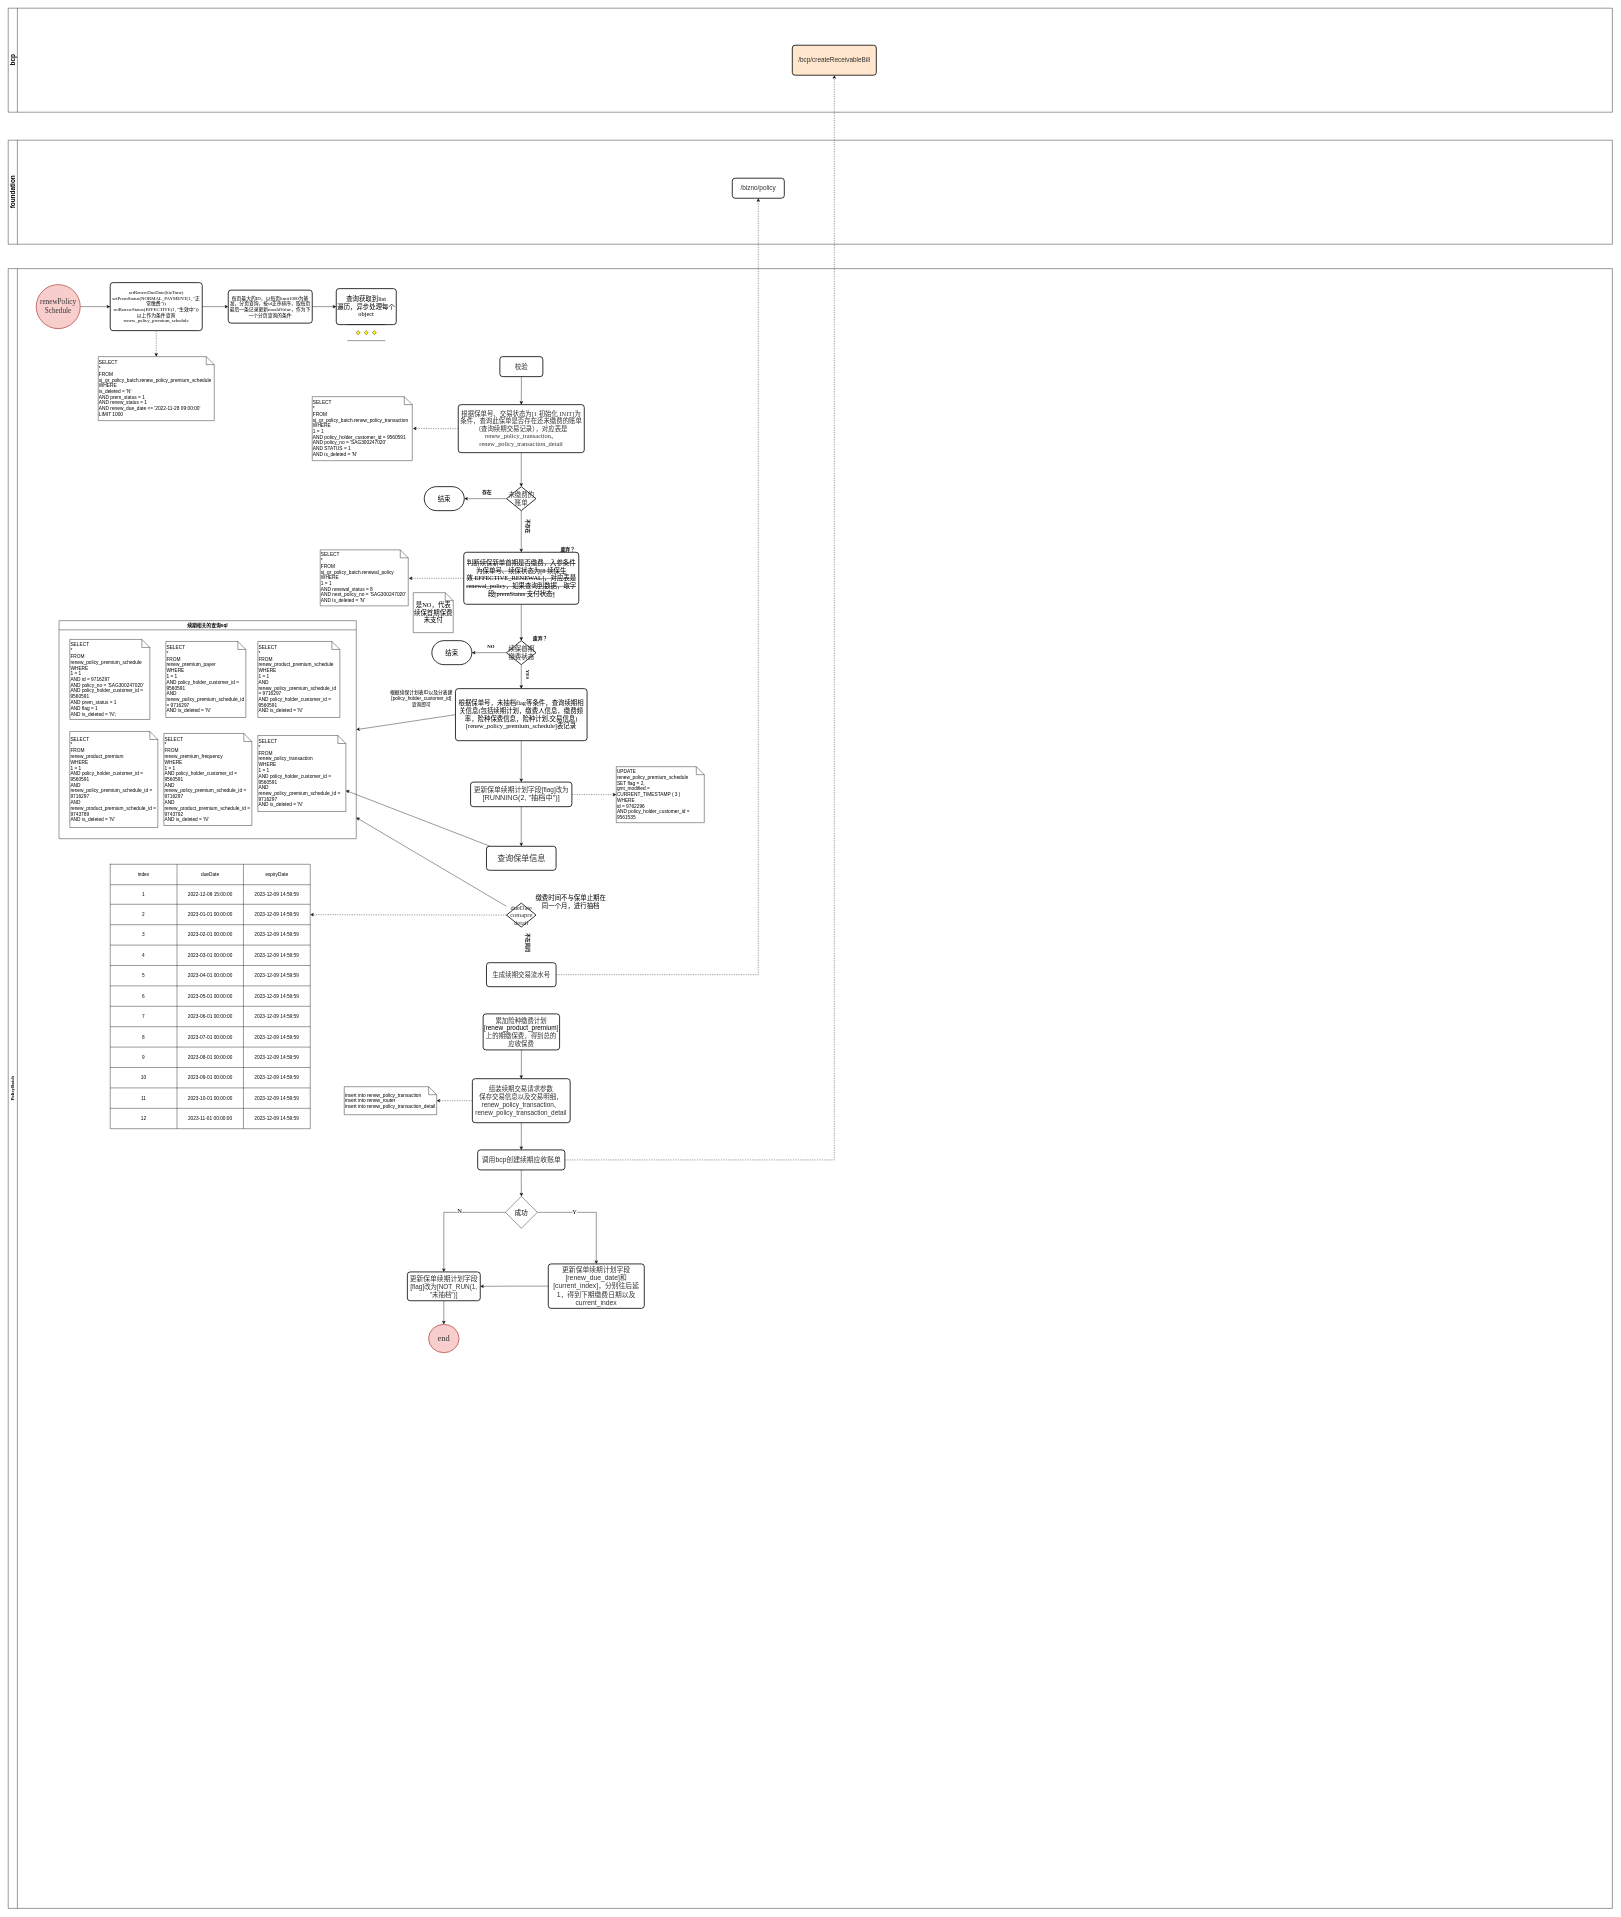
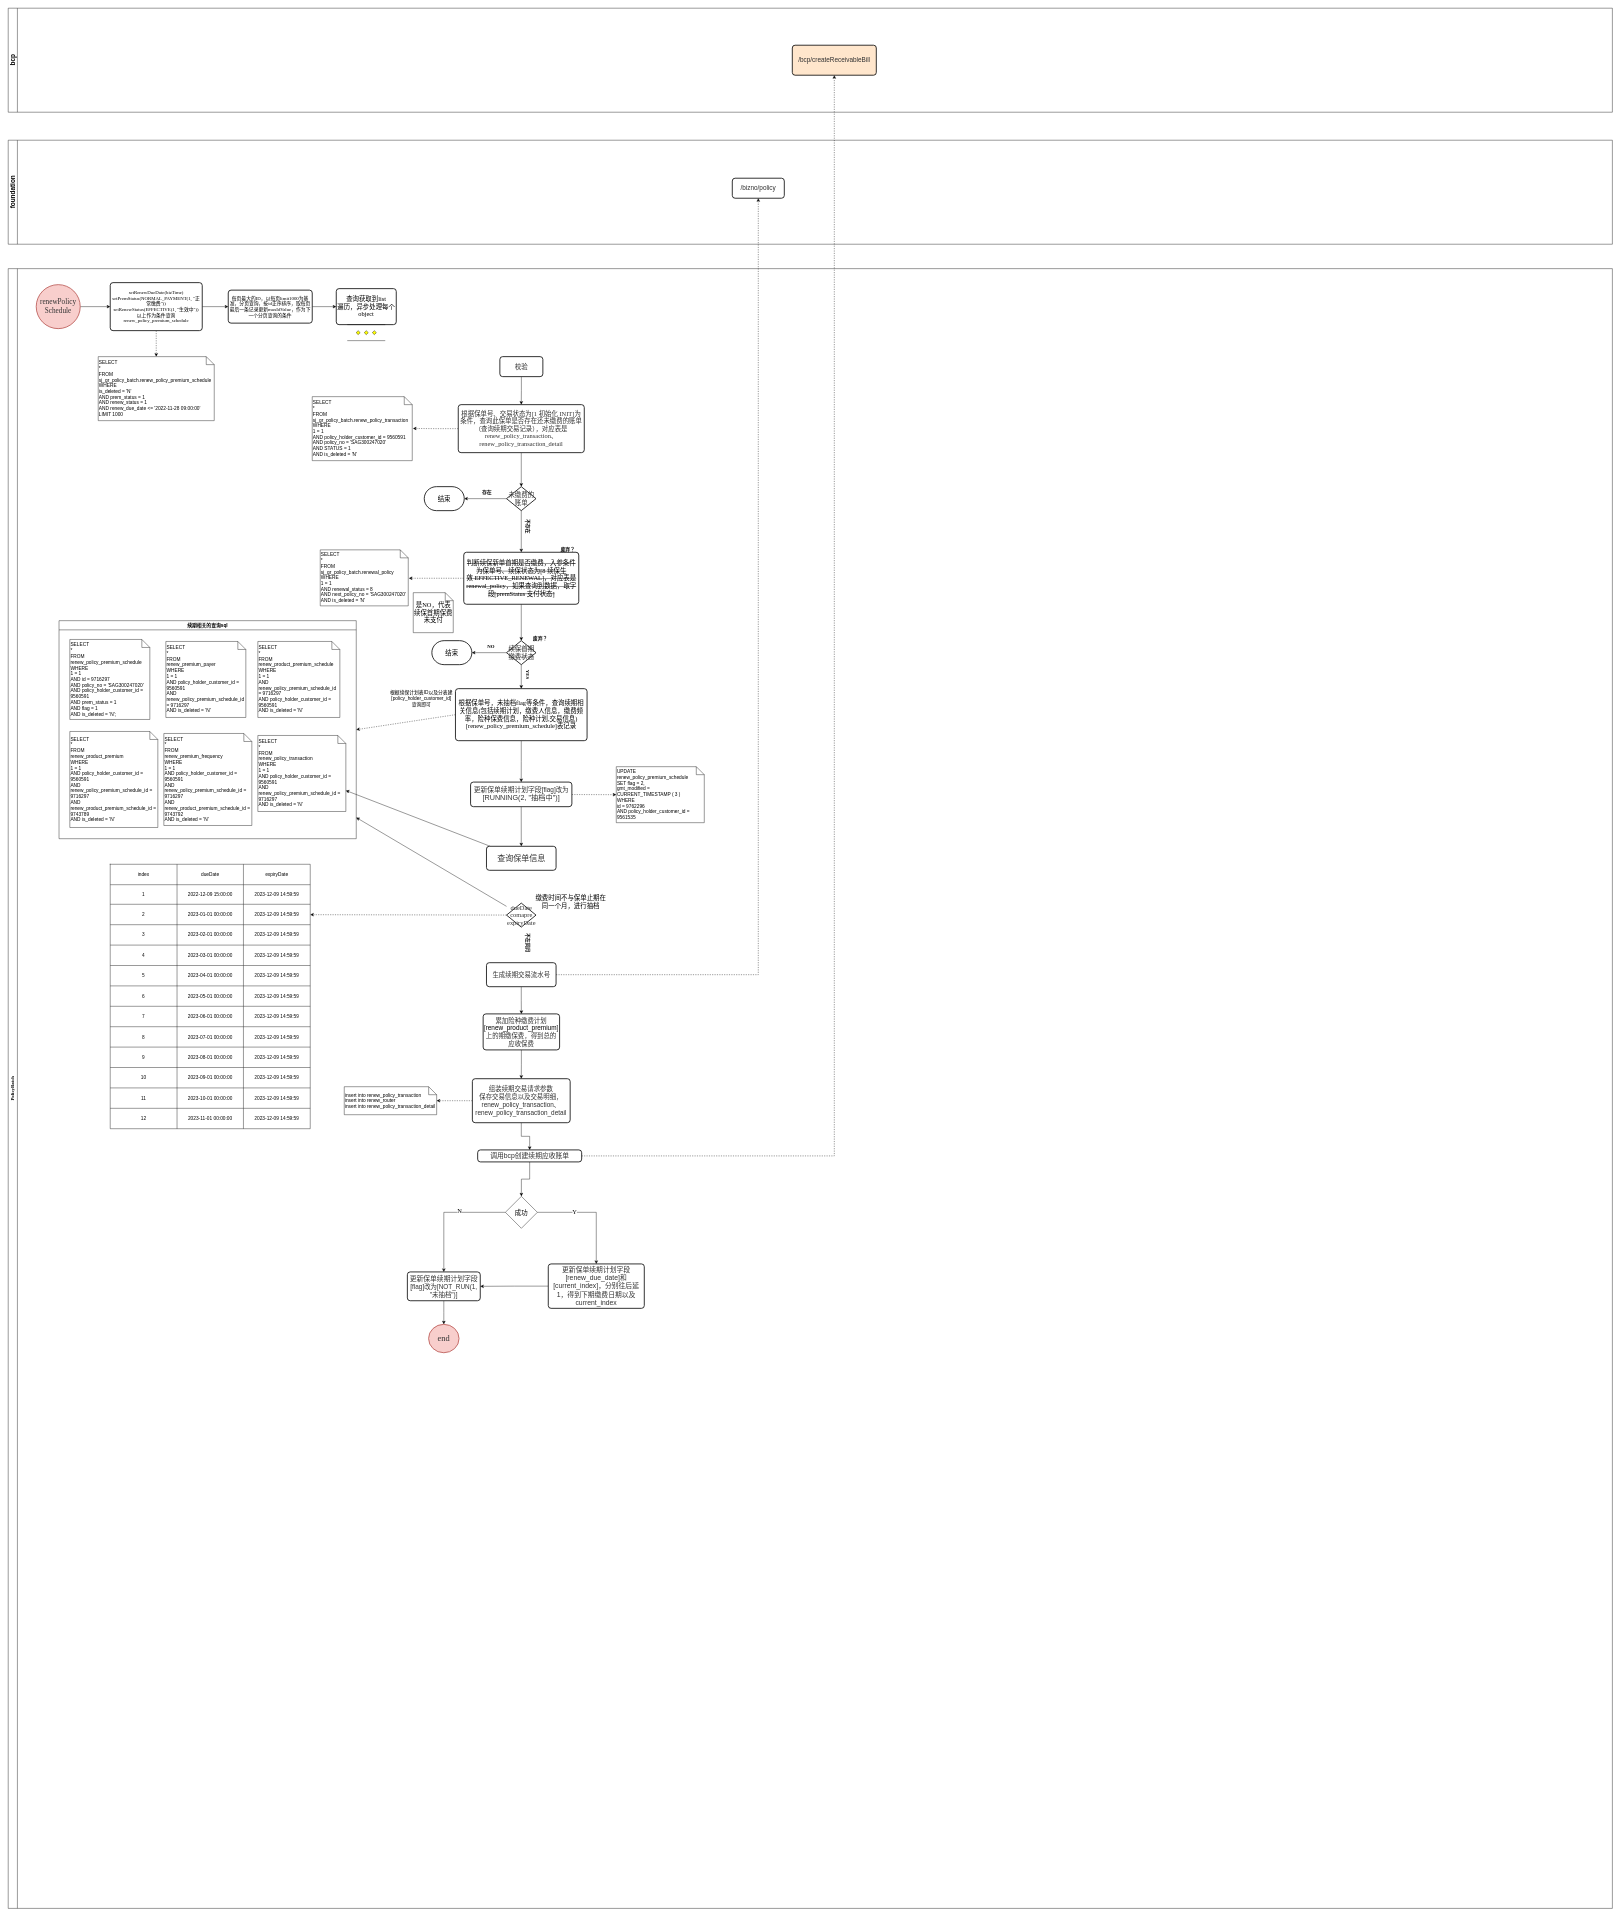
(409, 722) -> (409, 722)
(521, 915) -> (521, 915)
none -> (521, 1010)
(521, 1160) -> (530, 1156)
